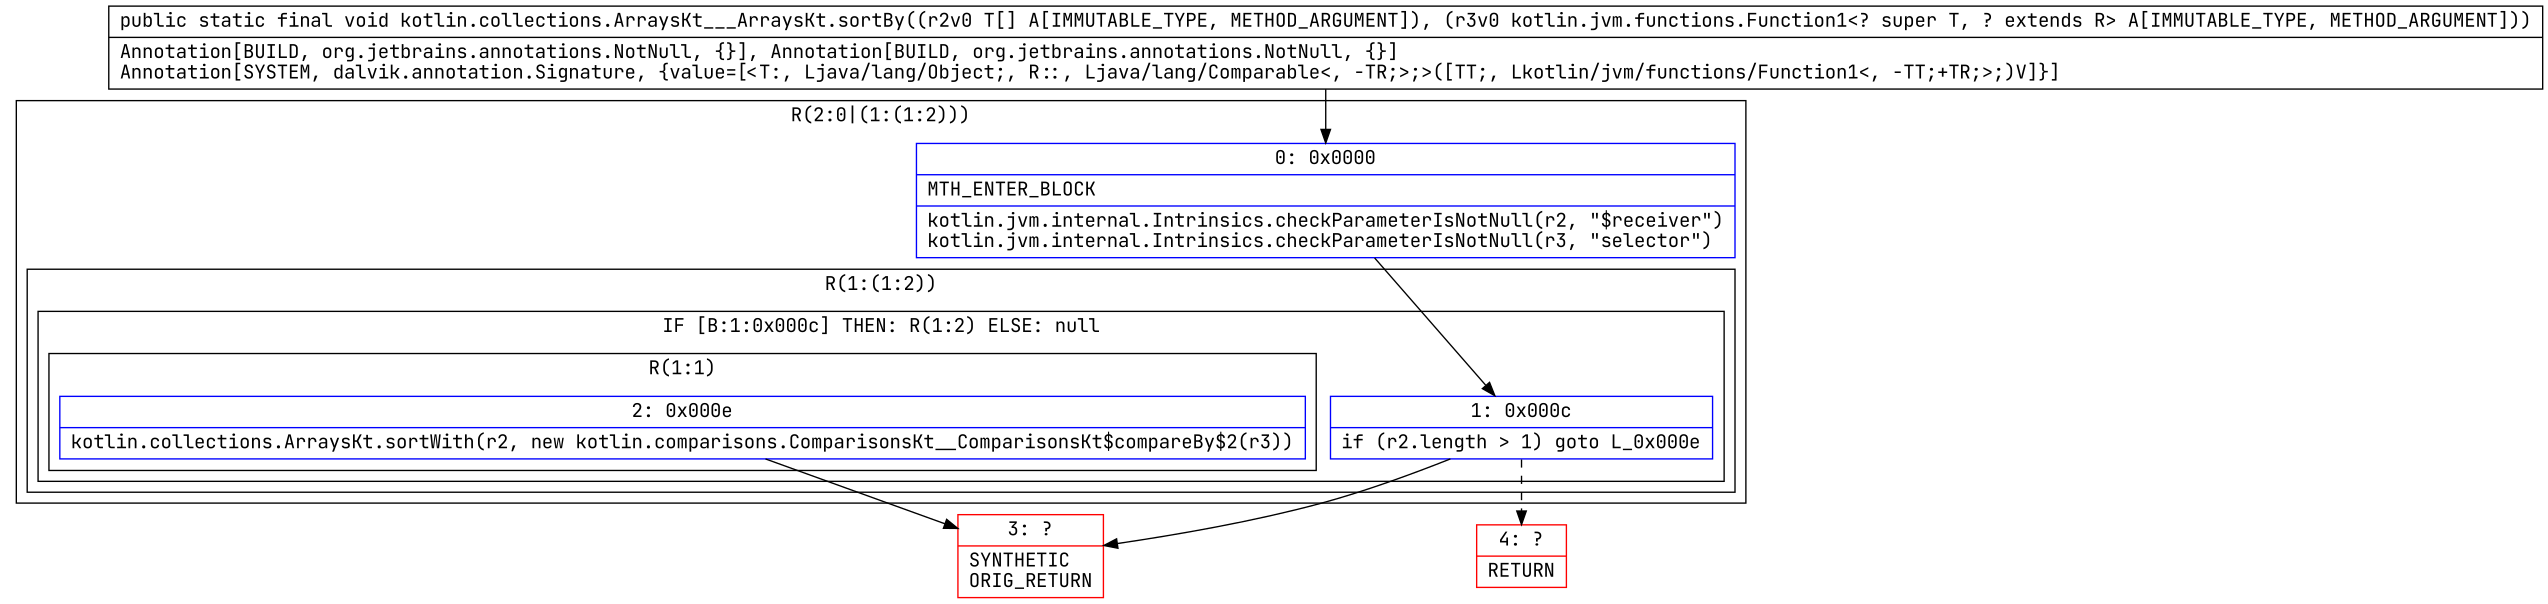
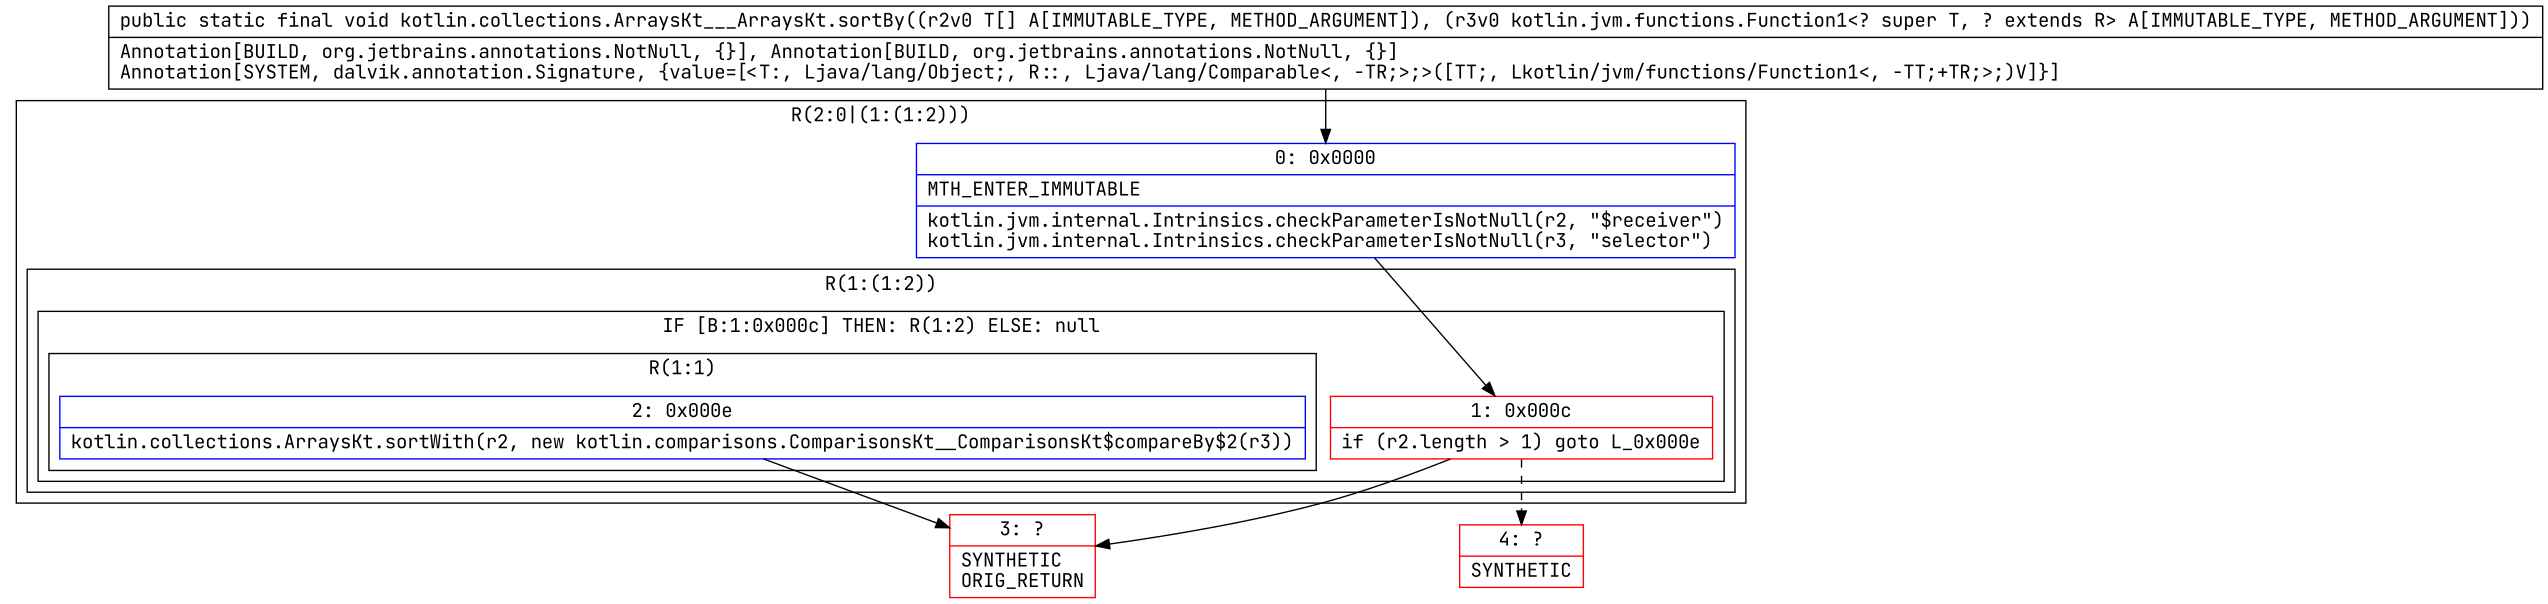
(1012, 190) -> (1034, 190)
(1522, 428) -> (1522, 428)
(1522, 571) -> (1522, 571)
